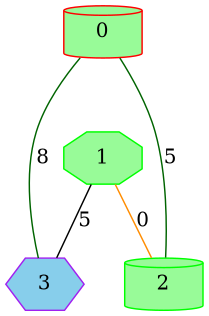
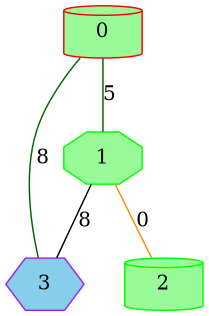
(160, 154) -> (103, 95)
(86, 221) -> (86, 221)
